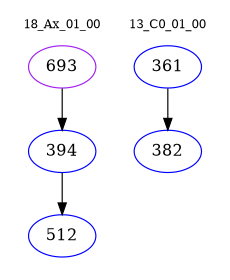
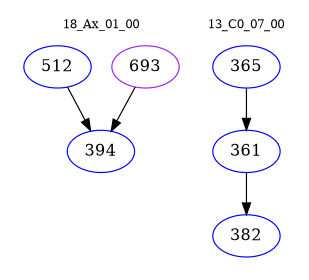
(168, 25) -> (246, 25)
none -> (246, 67)
(62, 188) -> (76, 104)
